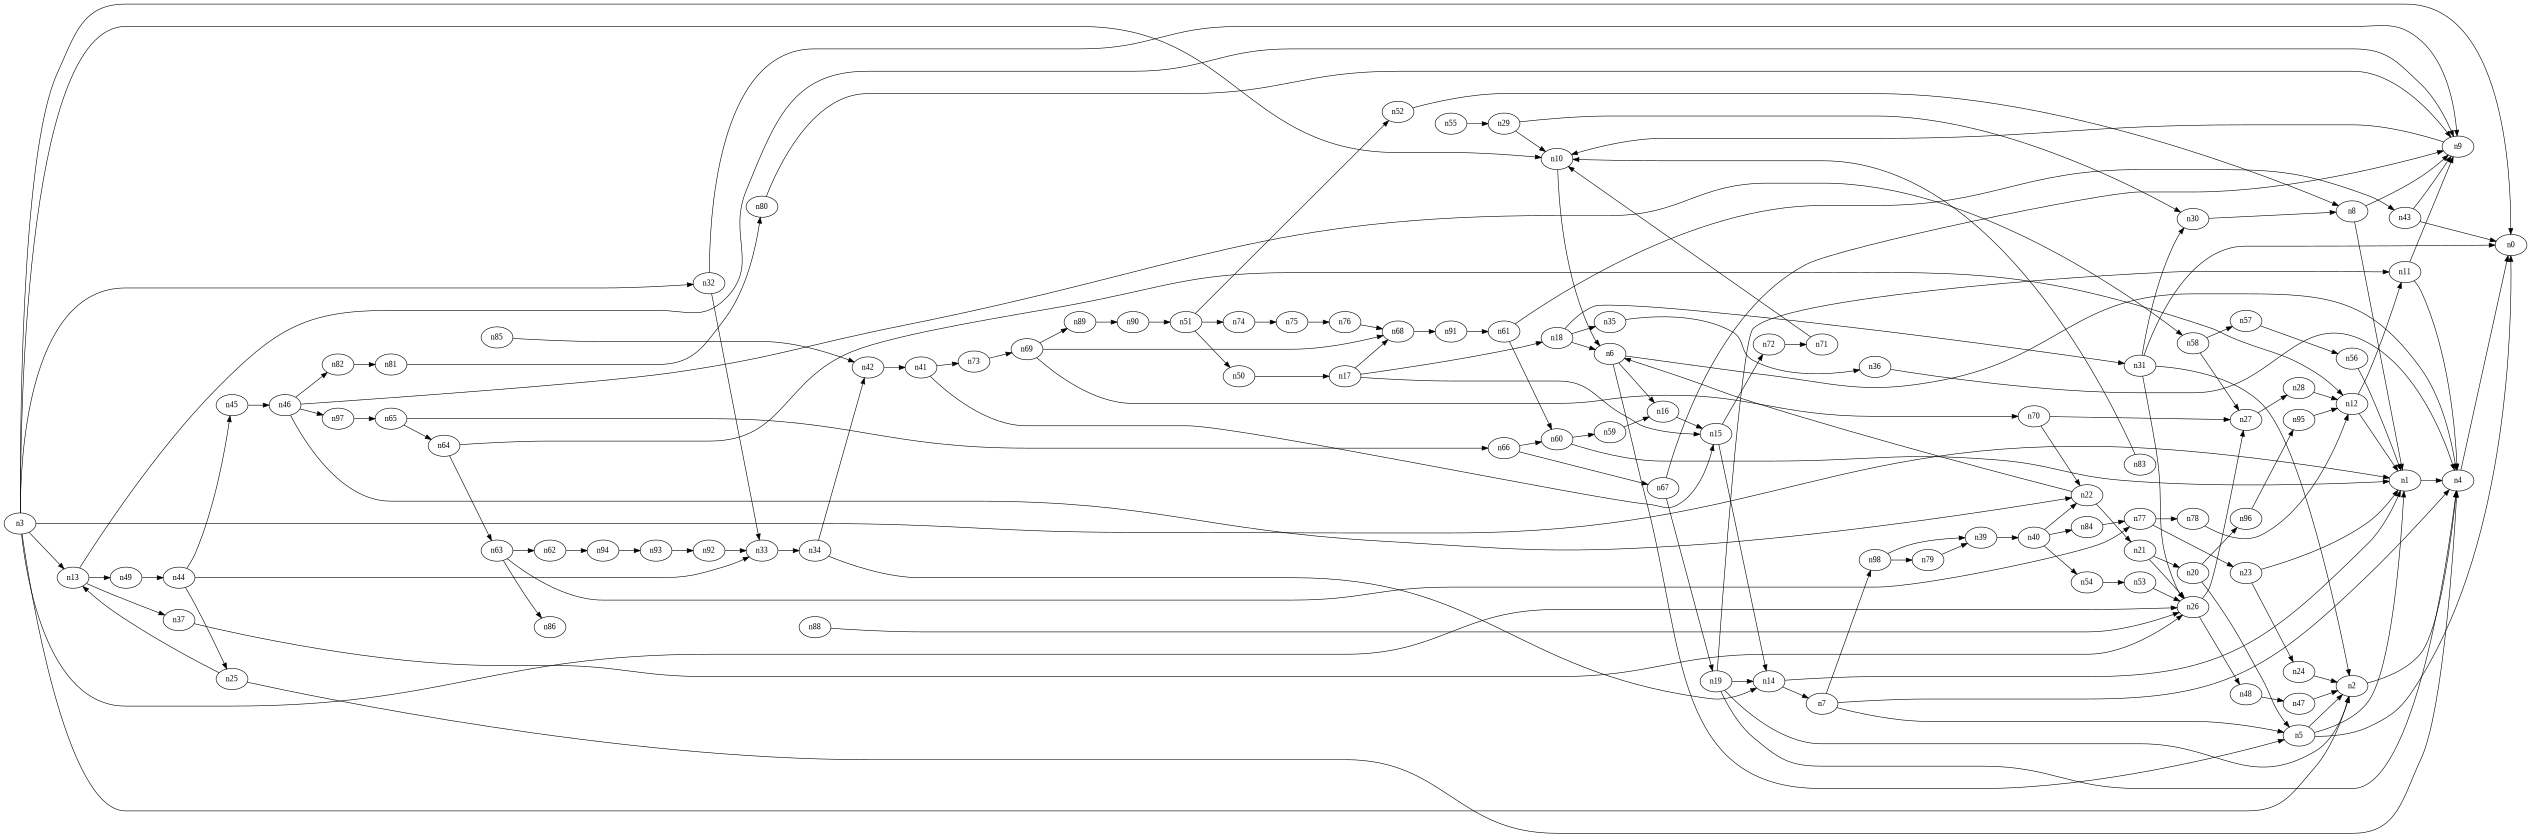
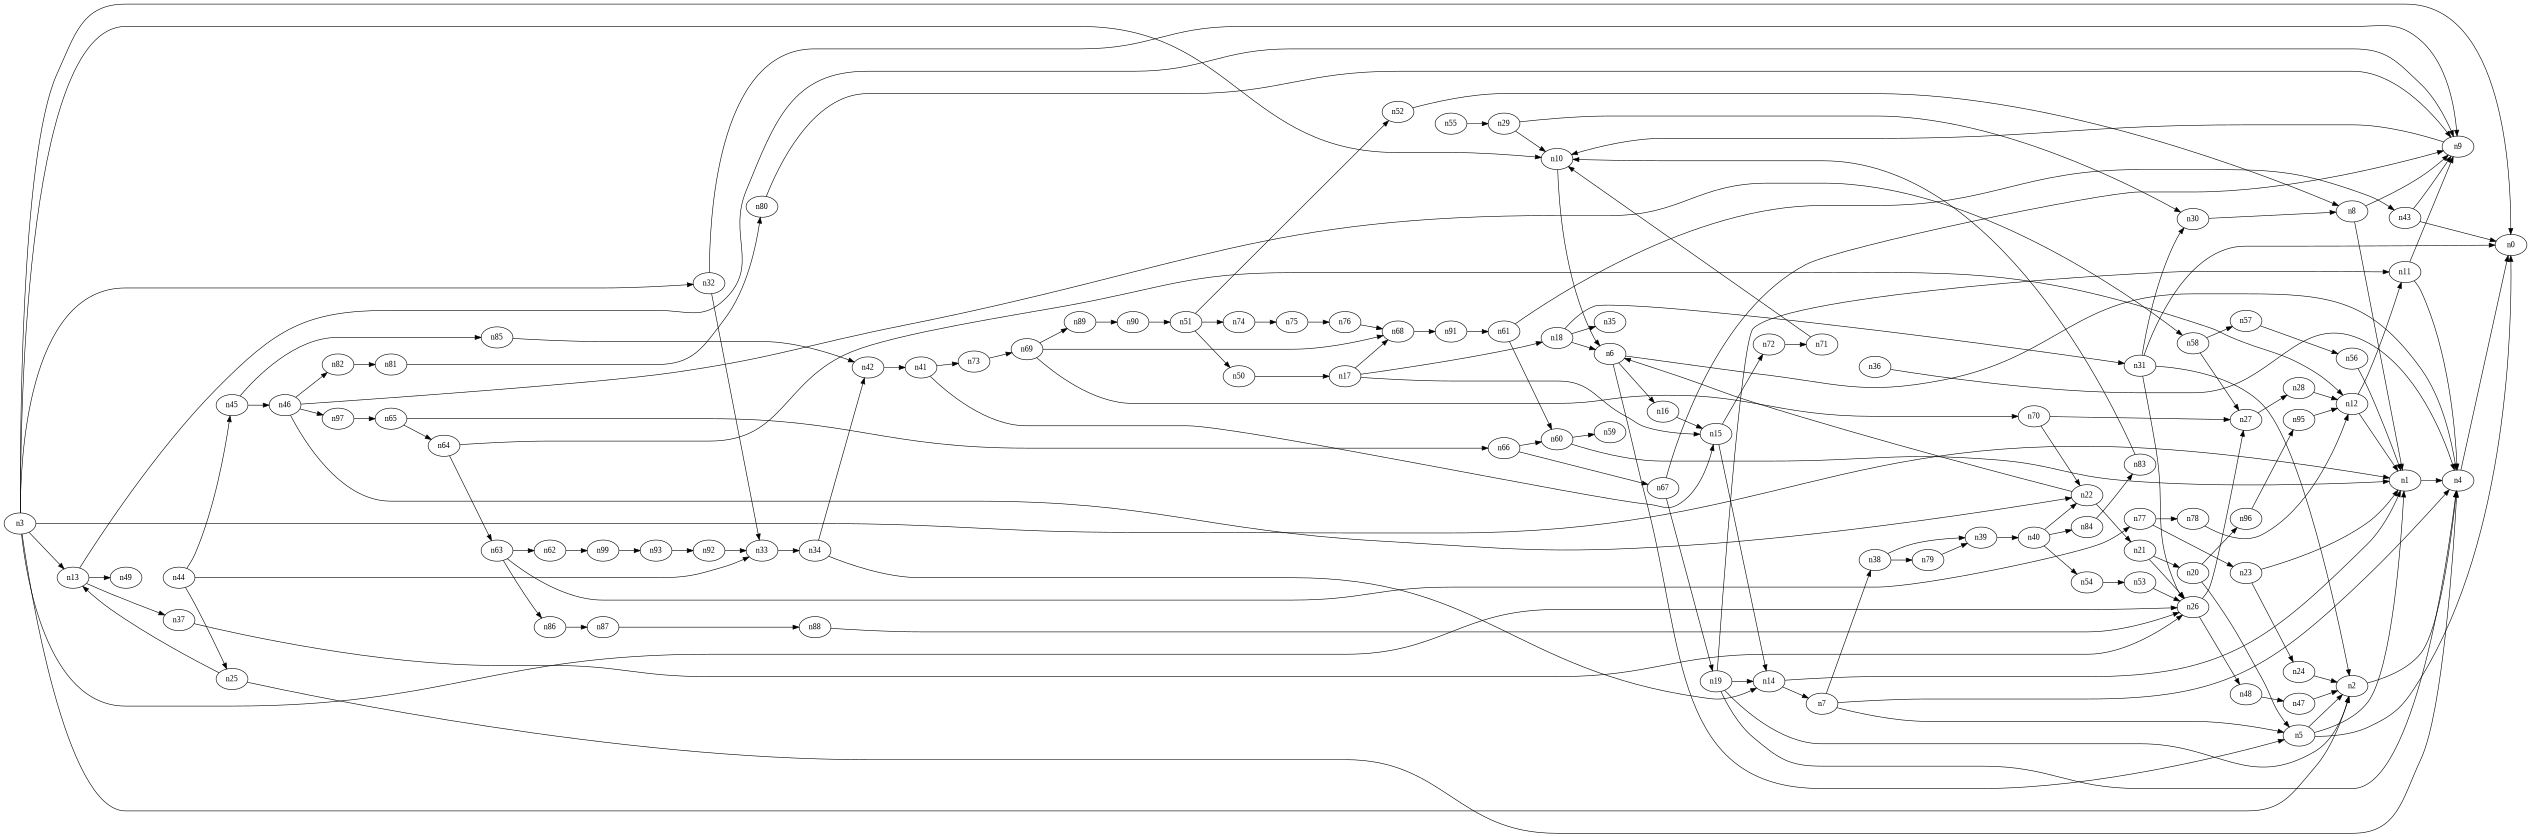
none -> (348, 337)
(1741, 343) -> none
(1634, 423) -> none
(2109, 524) -> (2113, 499)
(603, 551) -> (603, 551)
(1875, 560) -> (1875, 560)
(150, 578) -> none
none -> (603, 627)
